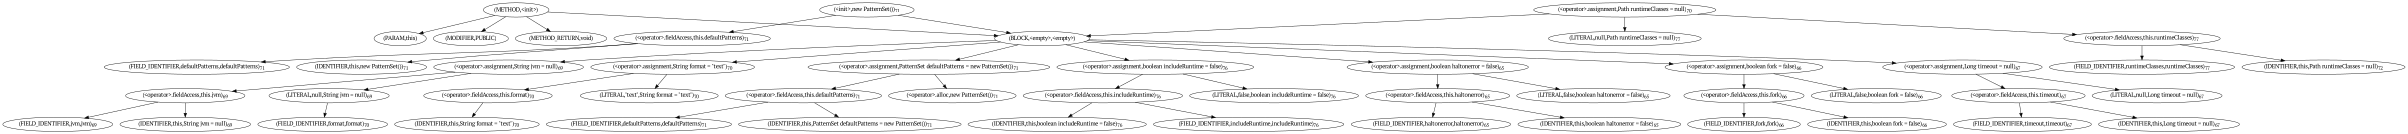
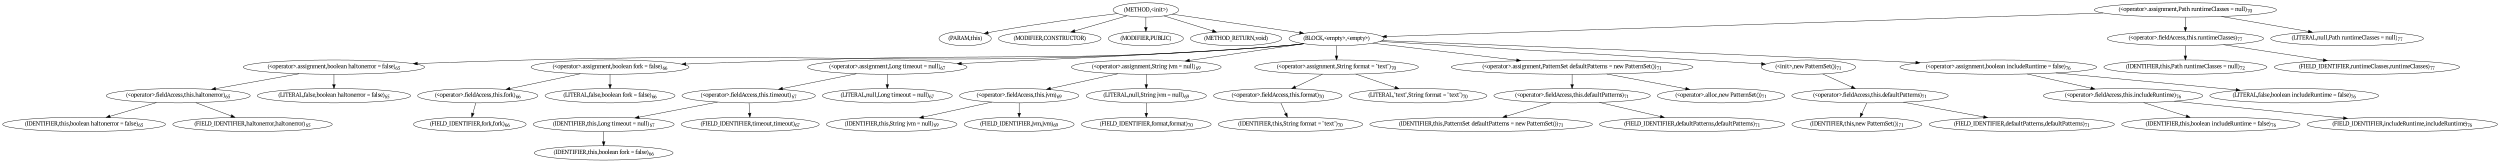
(952, 24) -> (1571, 53)
none -> (1050, 39)
(1808, 110) -> (604, 137)
